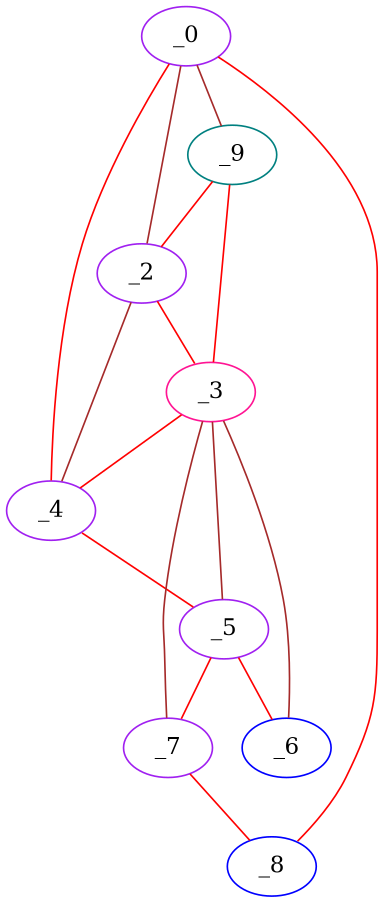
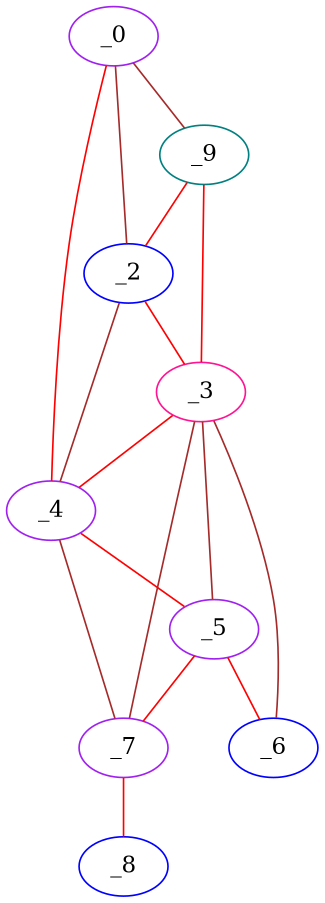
(142, 273) -> (128, 273)
(377, 429) -> none
none -> (87, 629)
